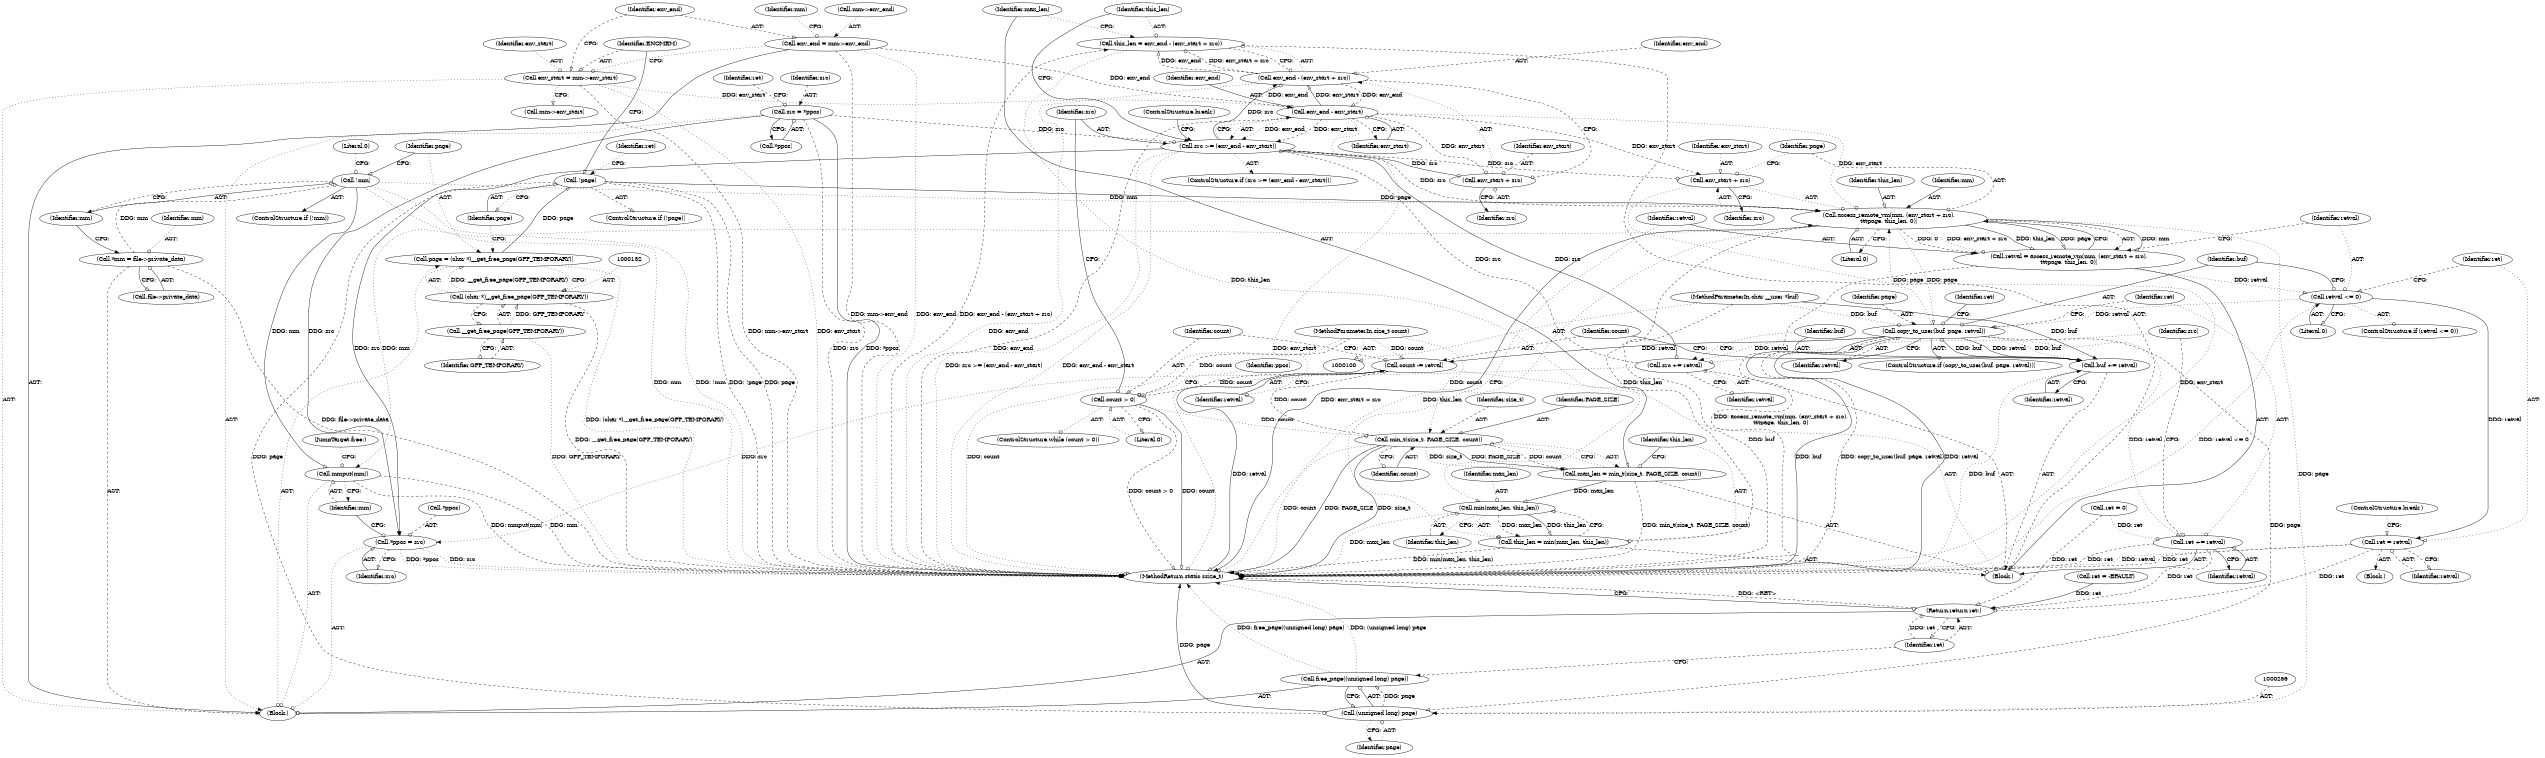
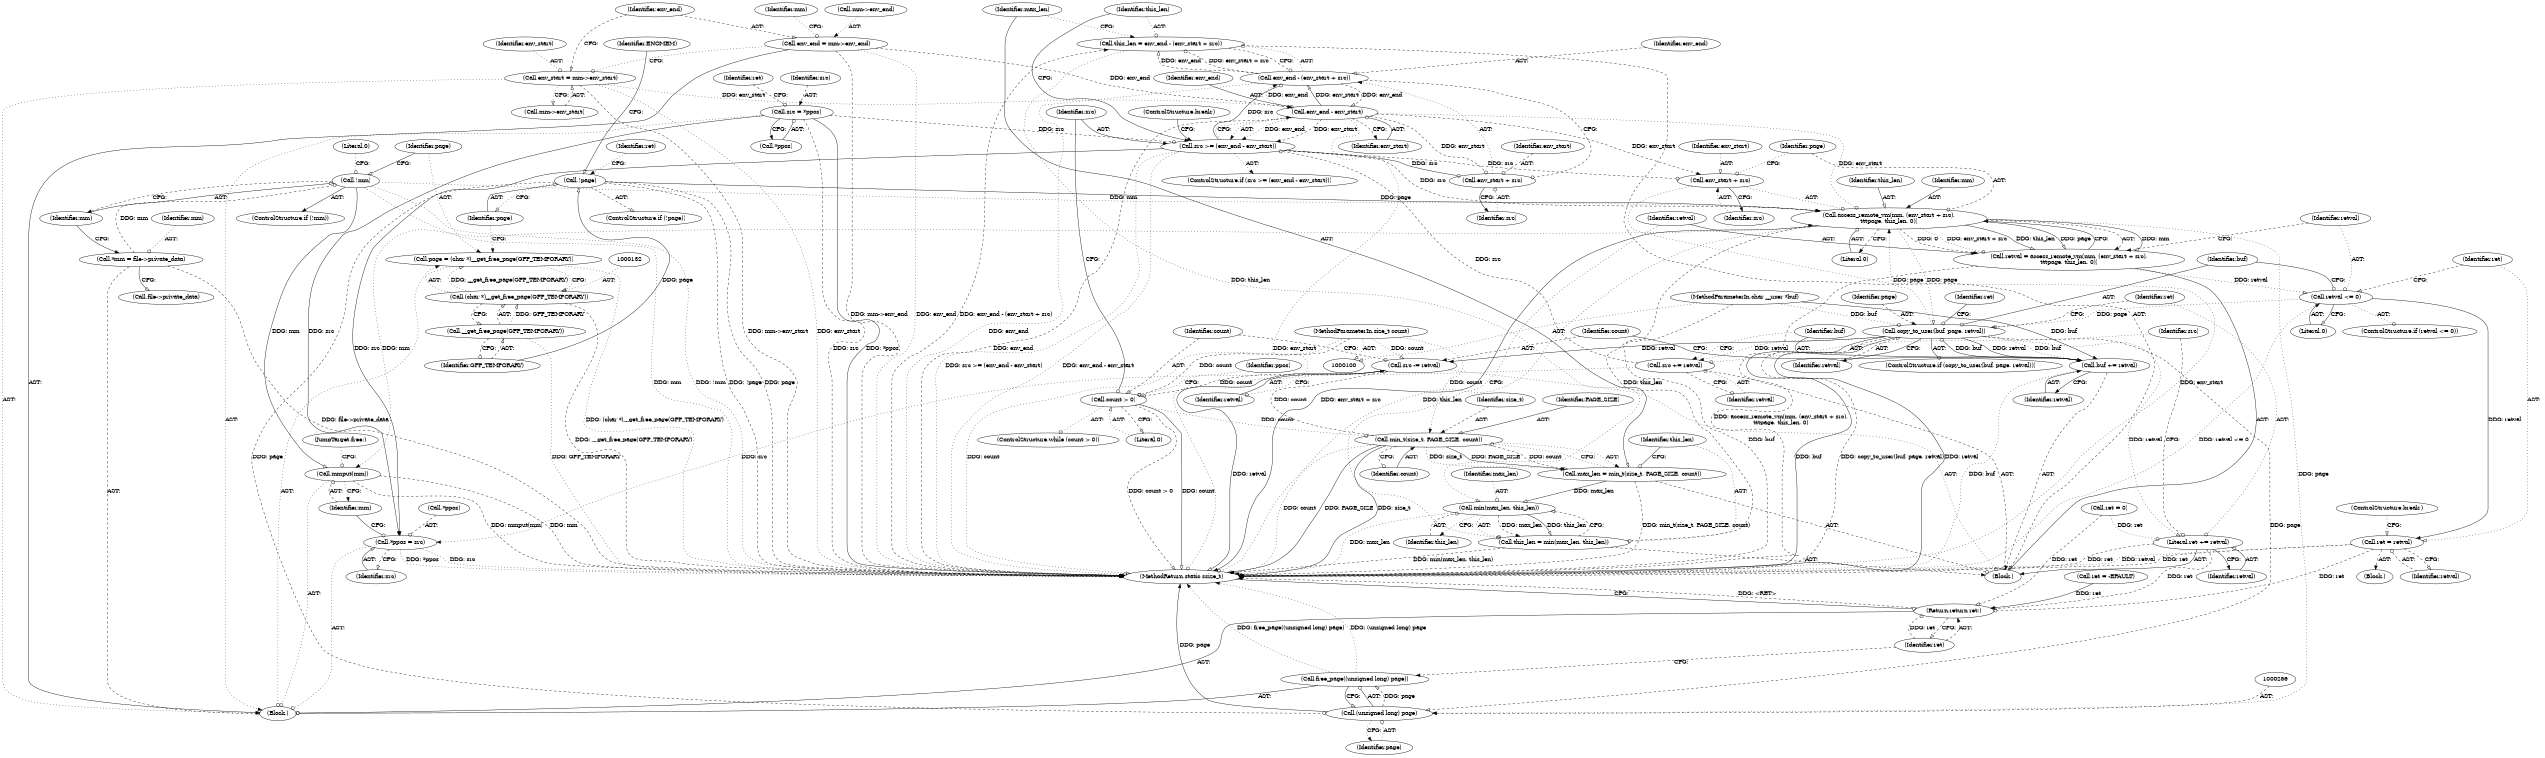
(601, 57) -> (571, 98)
(533, 220) -> (662, 277)
(1484, 240) -> none
(159, 279) -> none
(2112, 314) -> (2112, 314)
(1414, 366) -> (1414, 366)
(2198, 543) -> (2198, 543)
